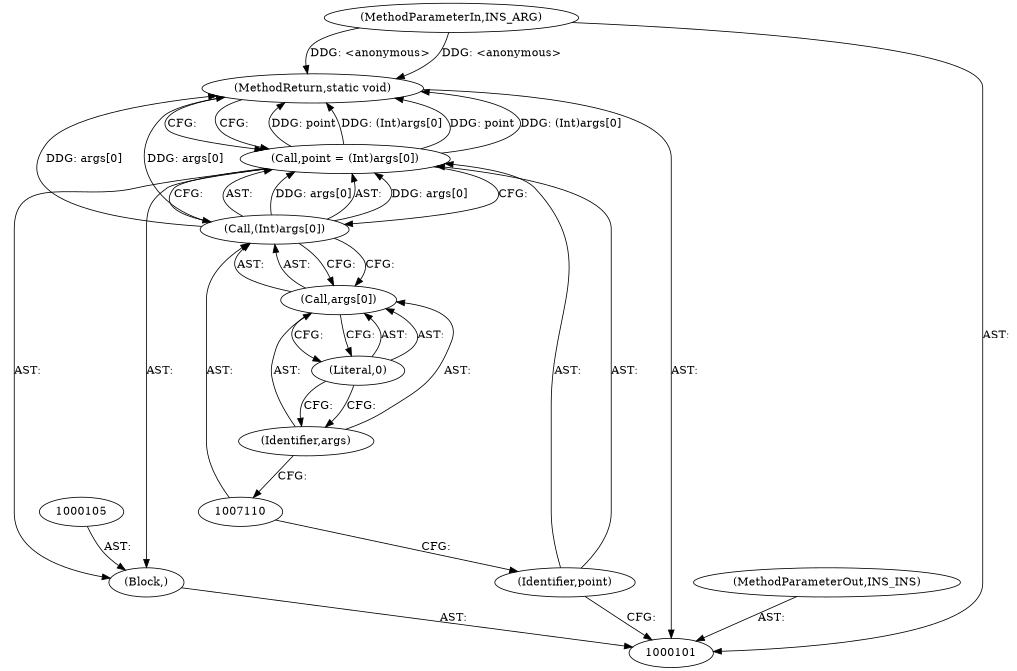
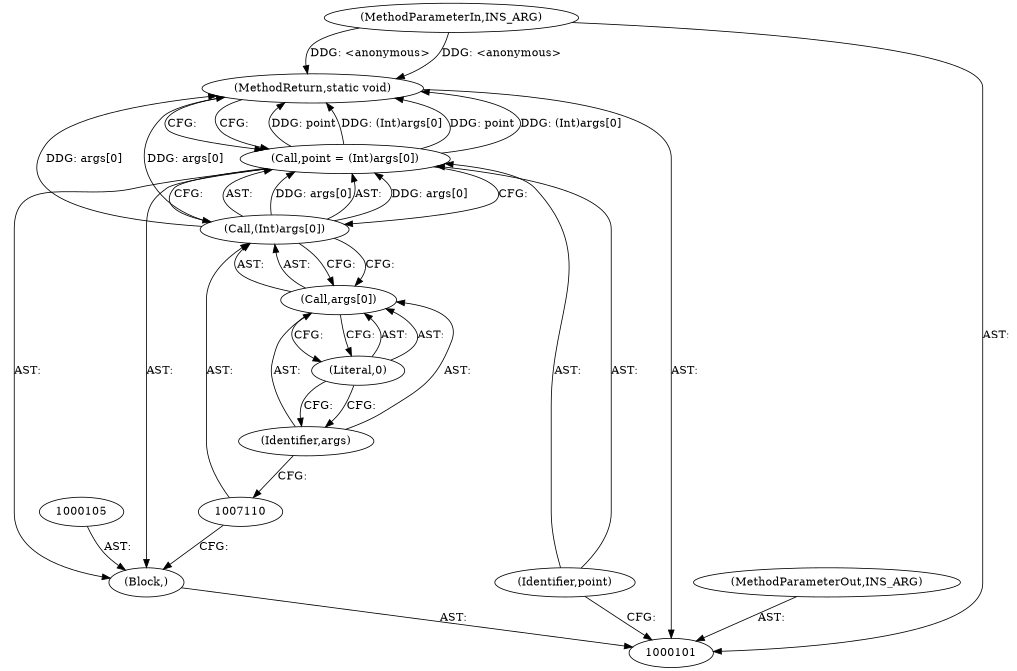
(393, 545) -> (197, 545)
(827, 582) -> (827, 582)
